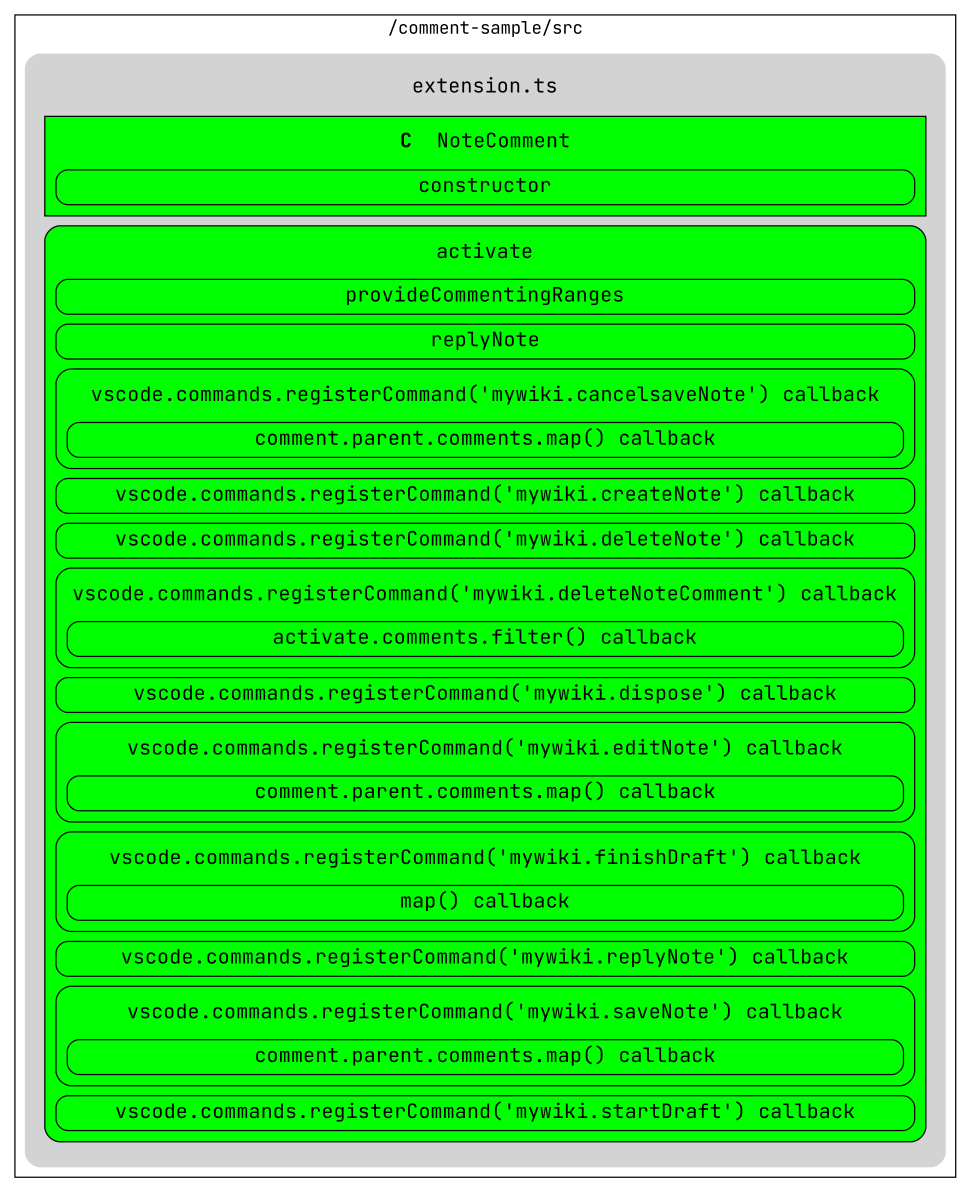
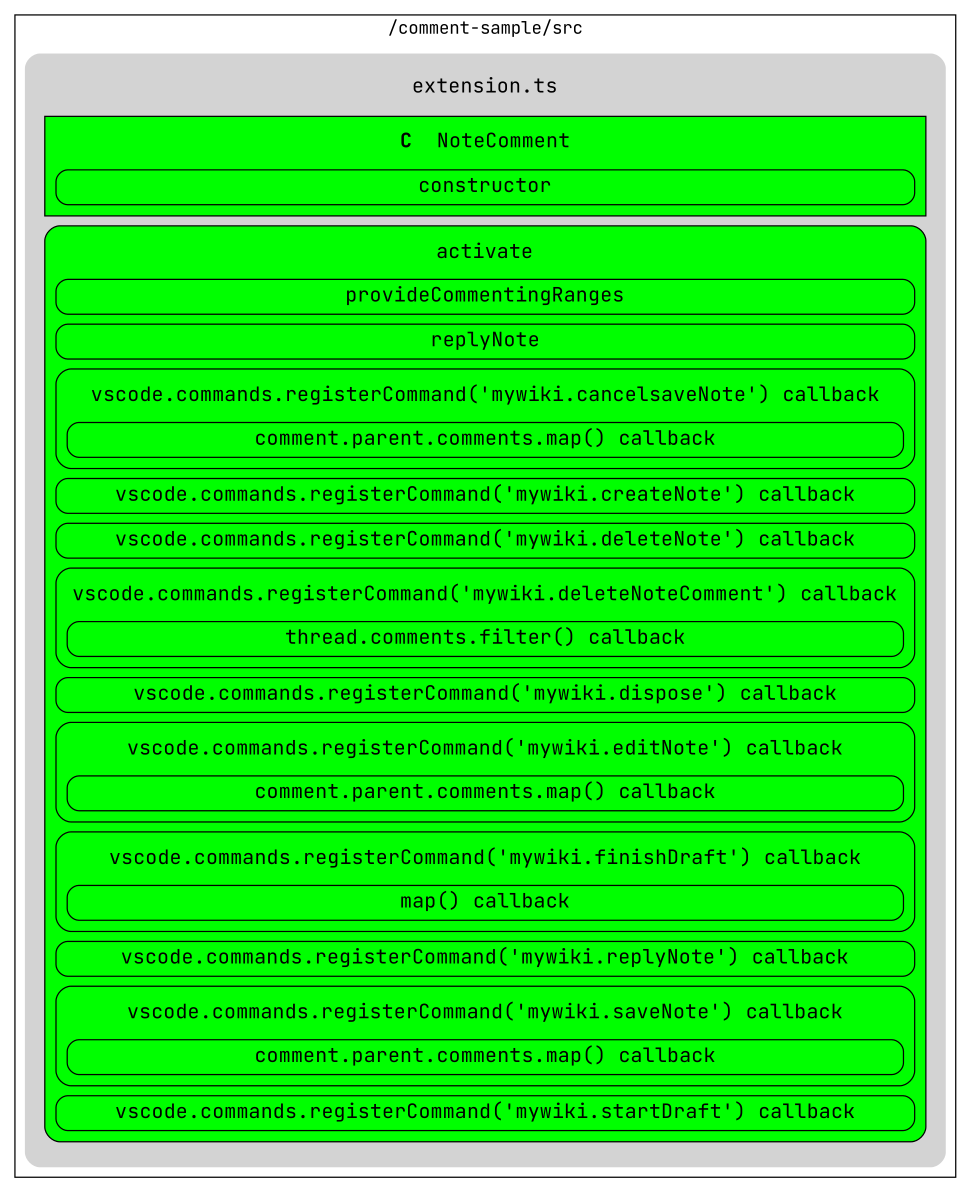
(485, 638) -> (485, 638)
